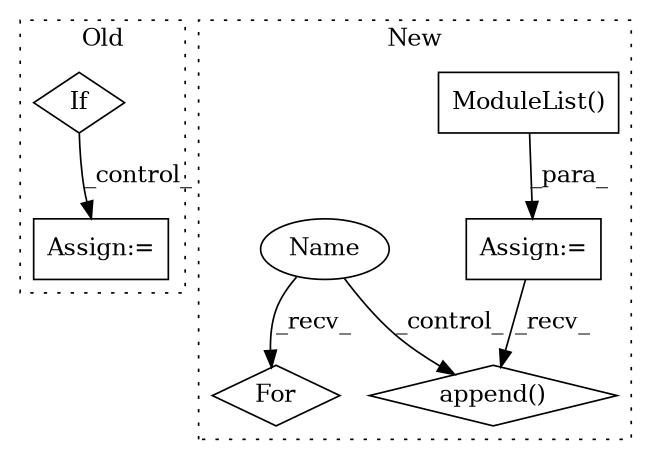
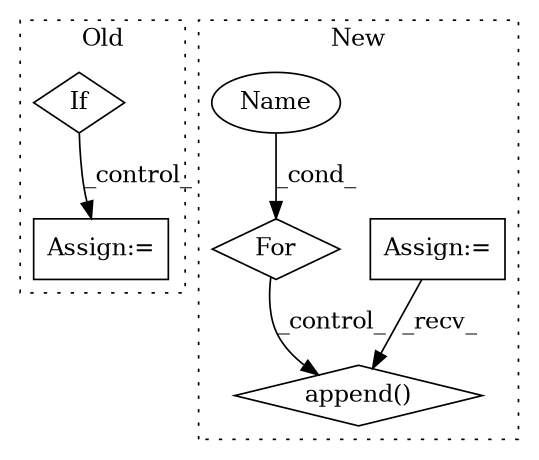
(529, 103) -> none
(314, 322) -> (316, 176)
(387, 328) -> (274, 326)
